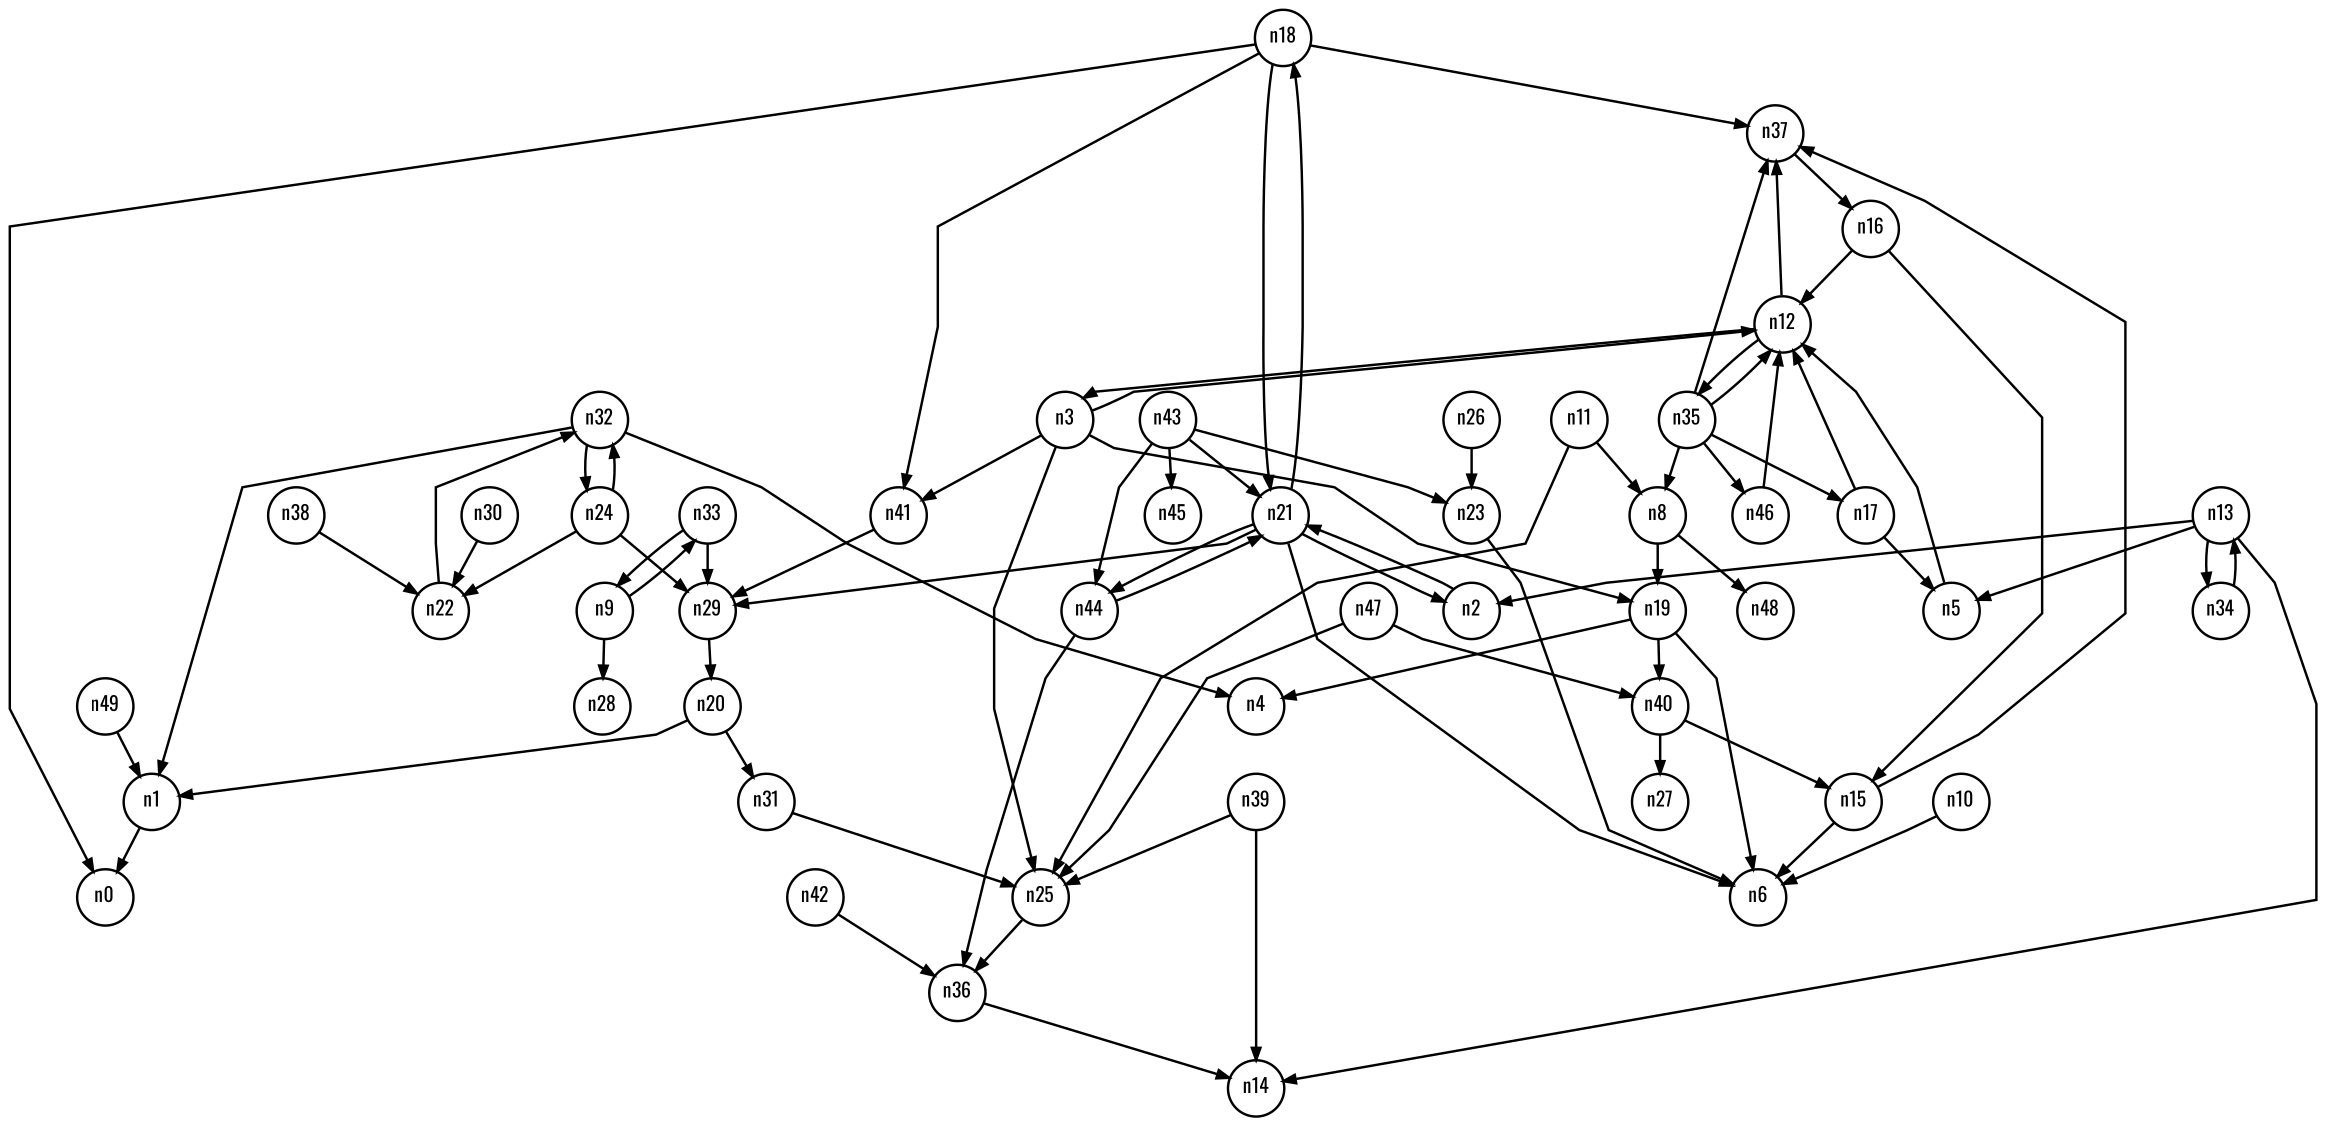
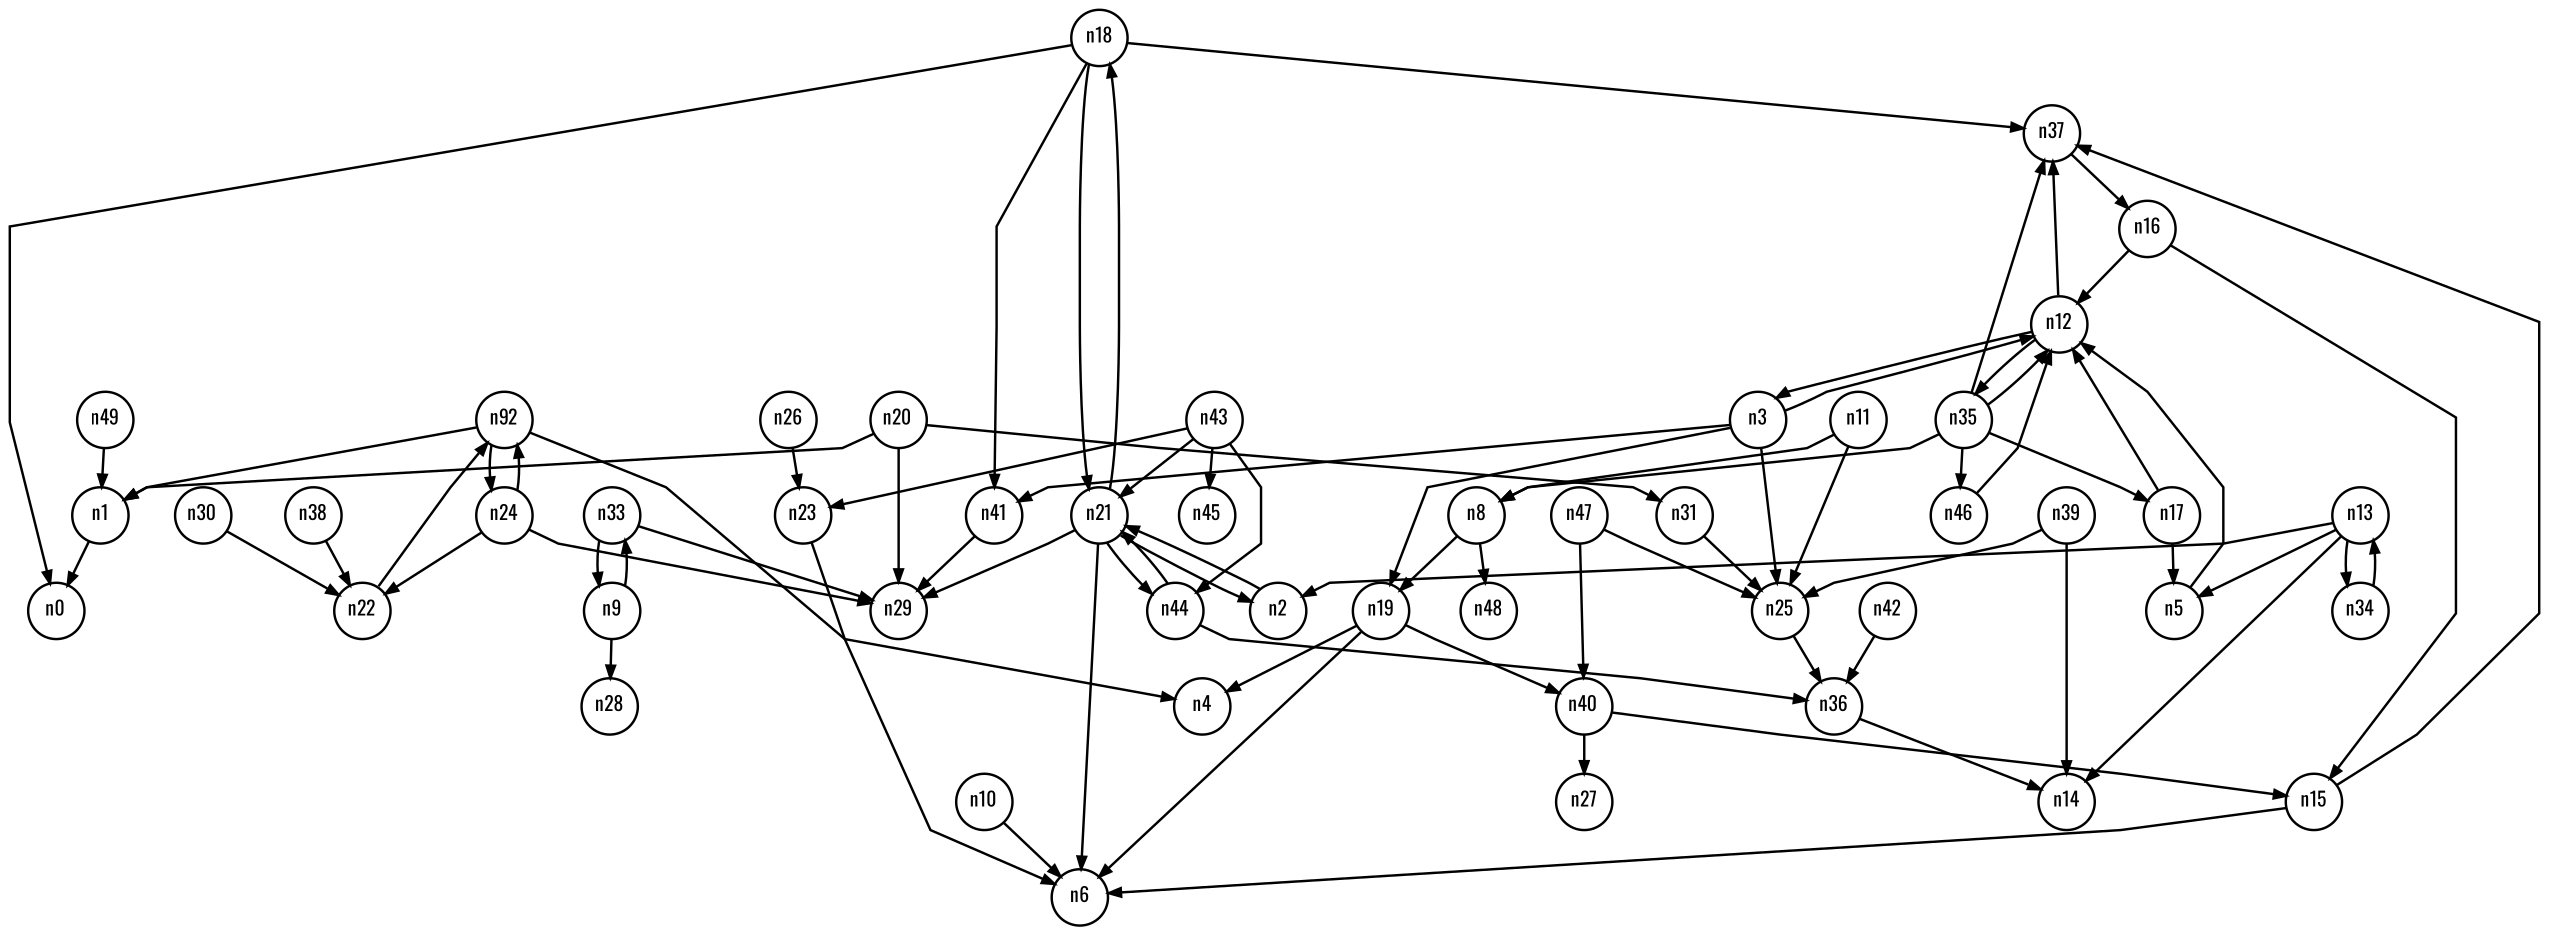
(600, 420) -> (504, 420)
(710, 652) -> (899, 509)
